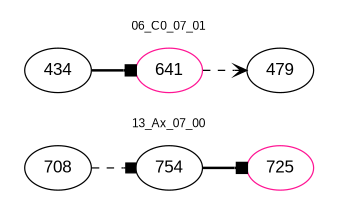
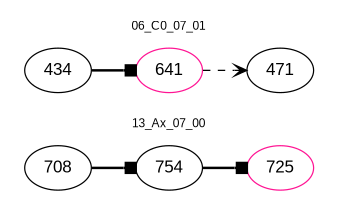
(280, 70) -> (280, 70)
(108, 168) -> (108, 168)
